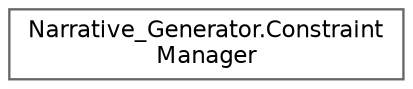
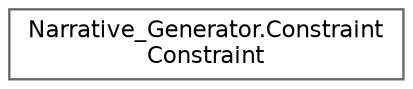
(206, 44) -> (206, 44)
